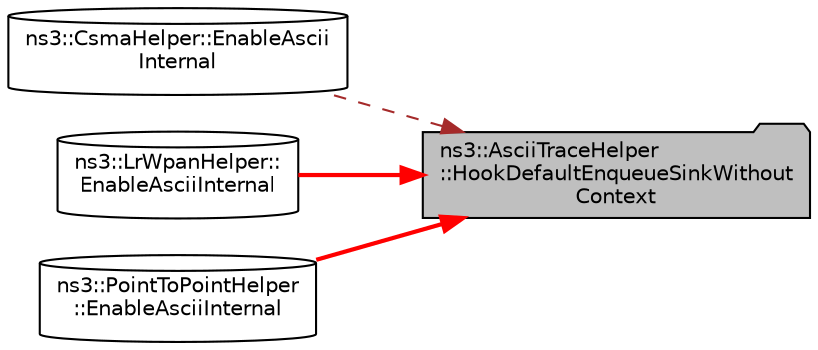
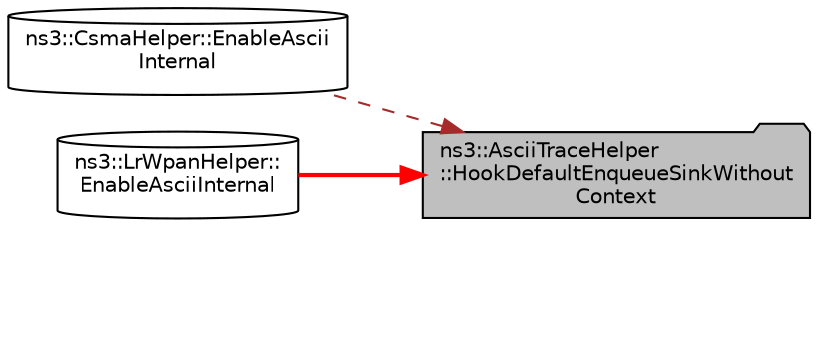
(178, 299) -> none
